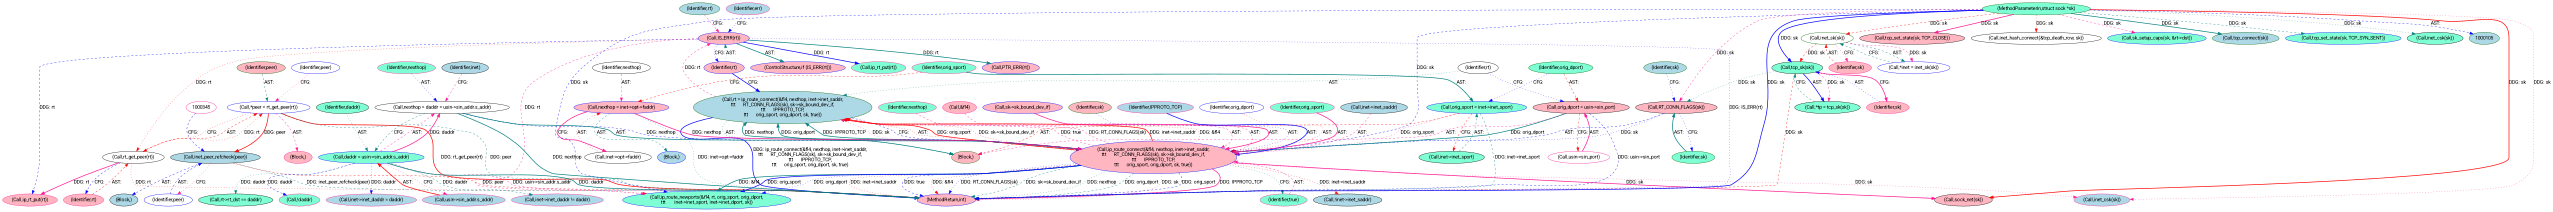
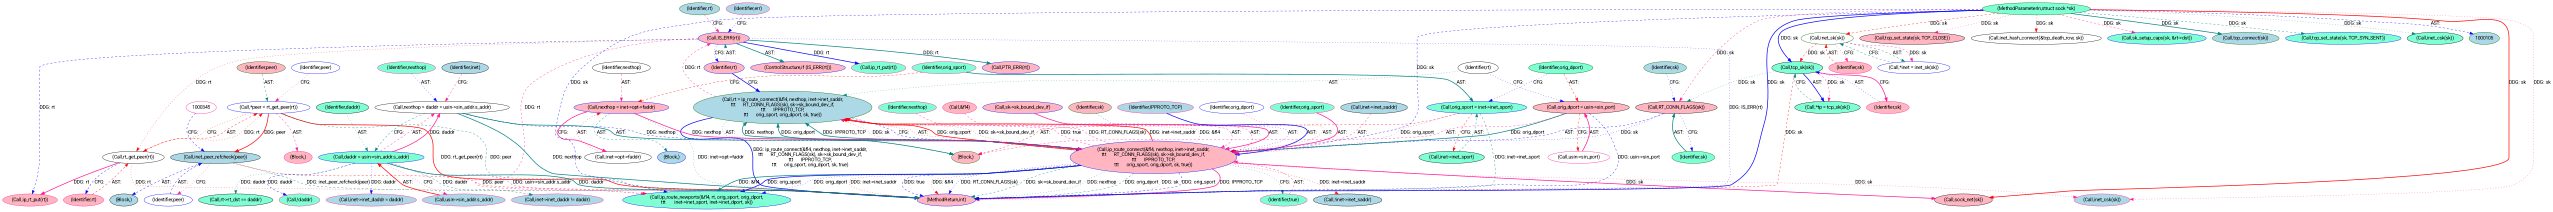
(1976, 23) -> (1976, 23)
